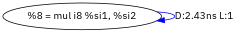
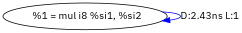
(82, 16) -> (85, 16)
